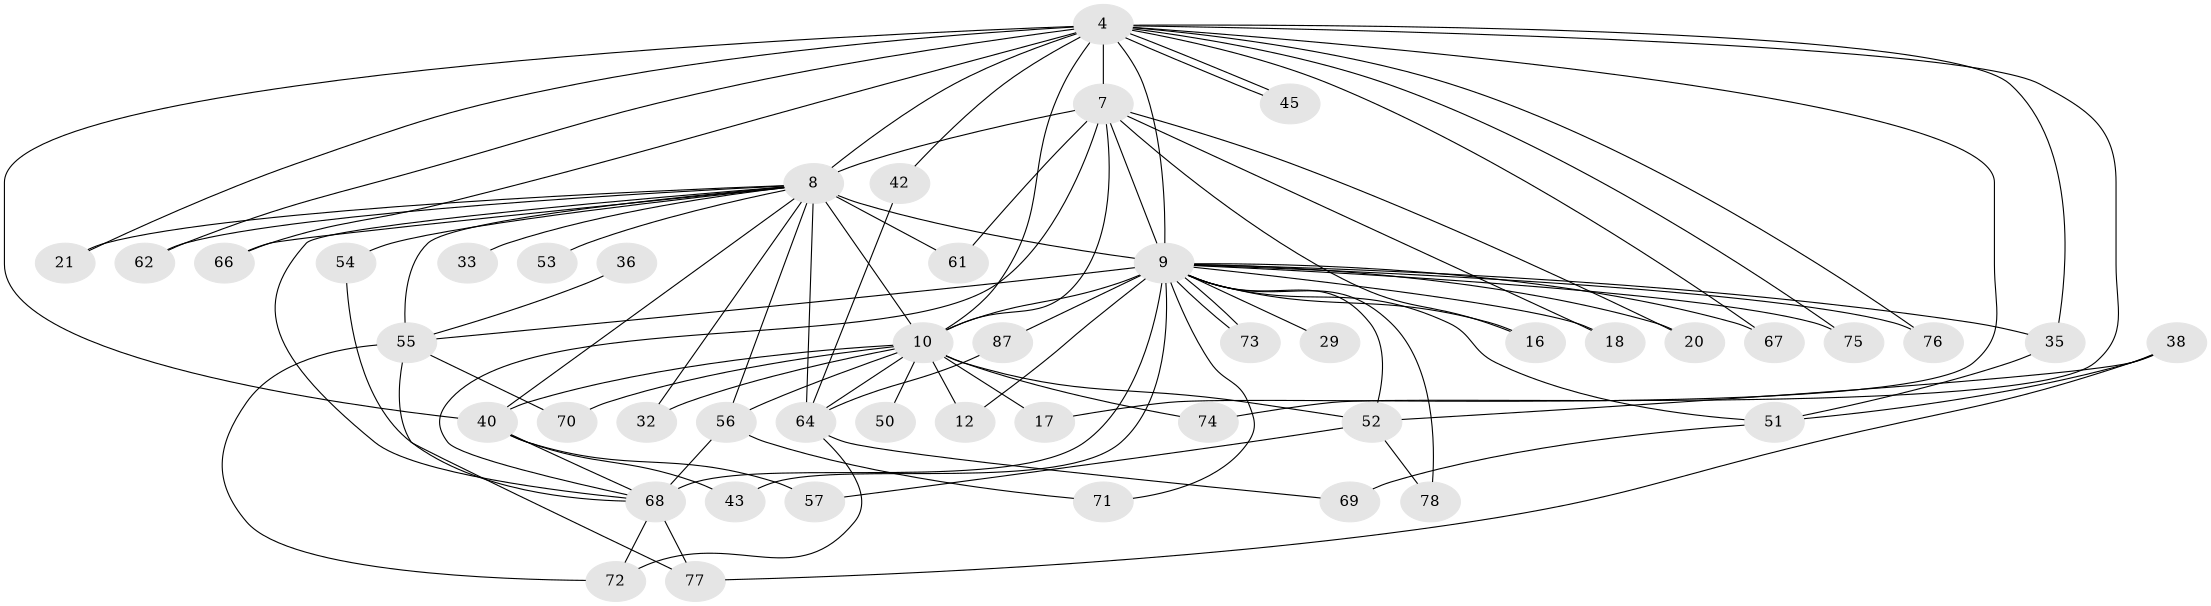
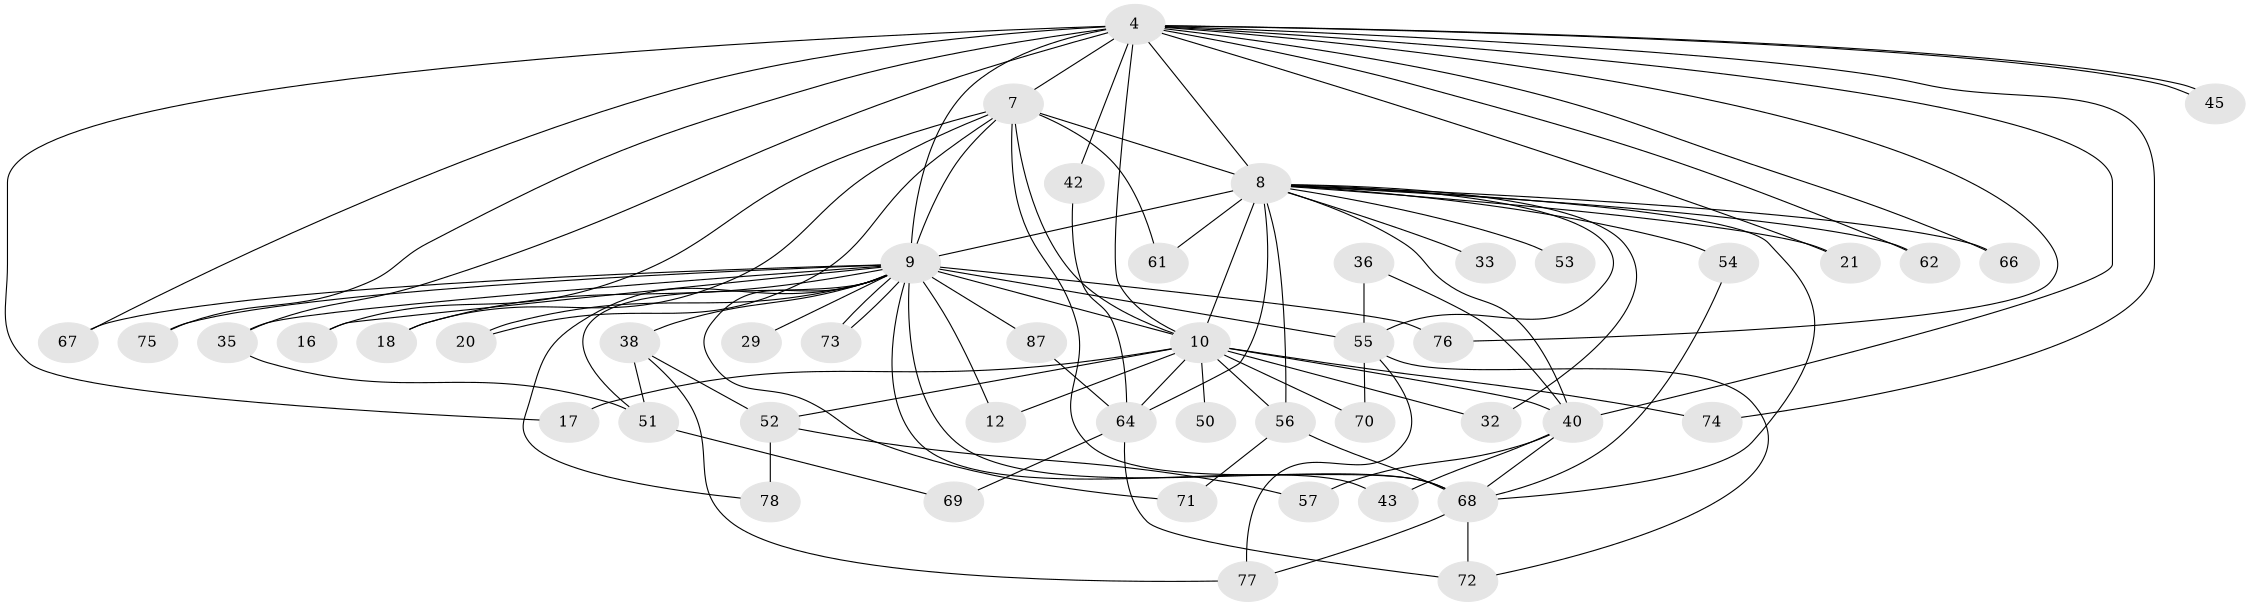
(1360, 313) -> (770, 303)
none -> (1486, 325)
